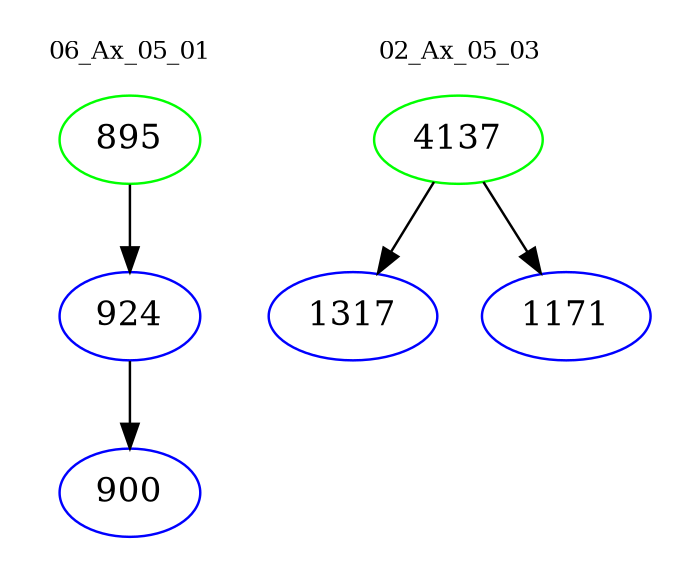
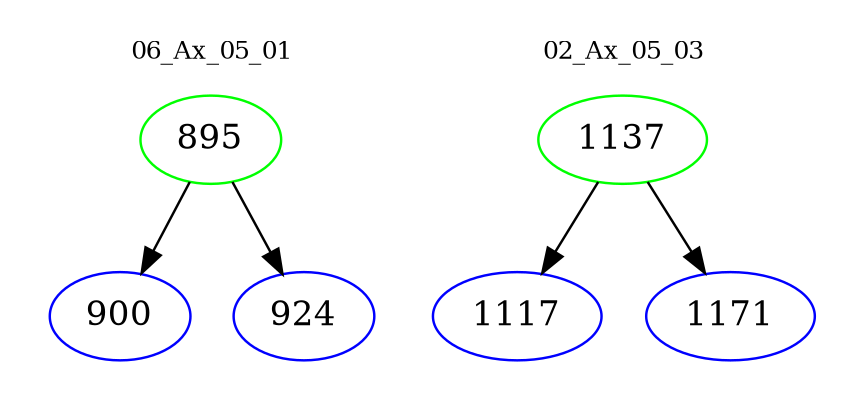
(458, 140) -> (623, 140)
(353, 316) -> (517, 316)
(130, 392) -> (172, 216)
